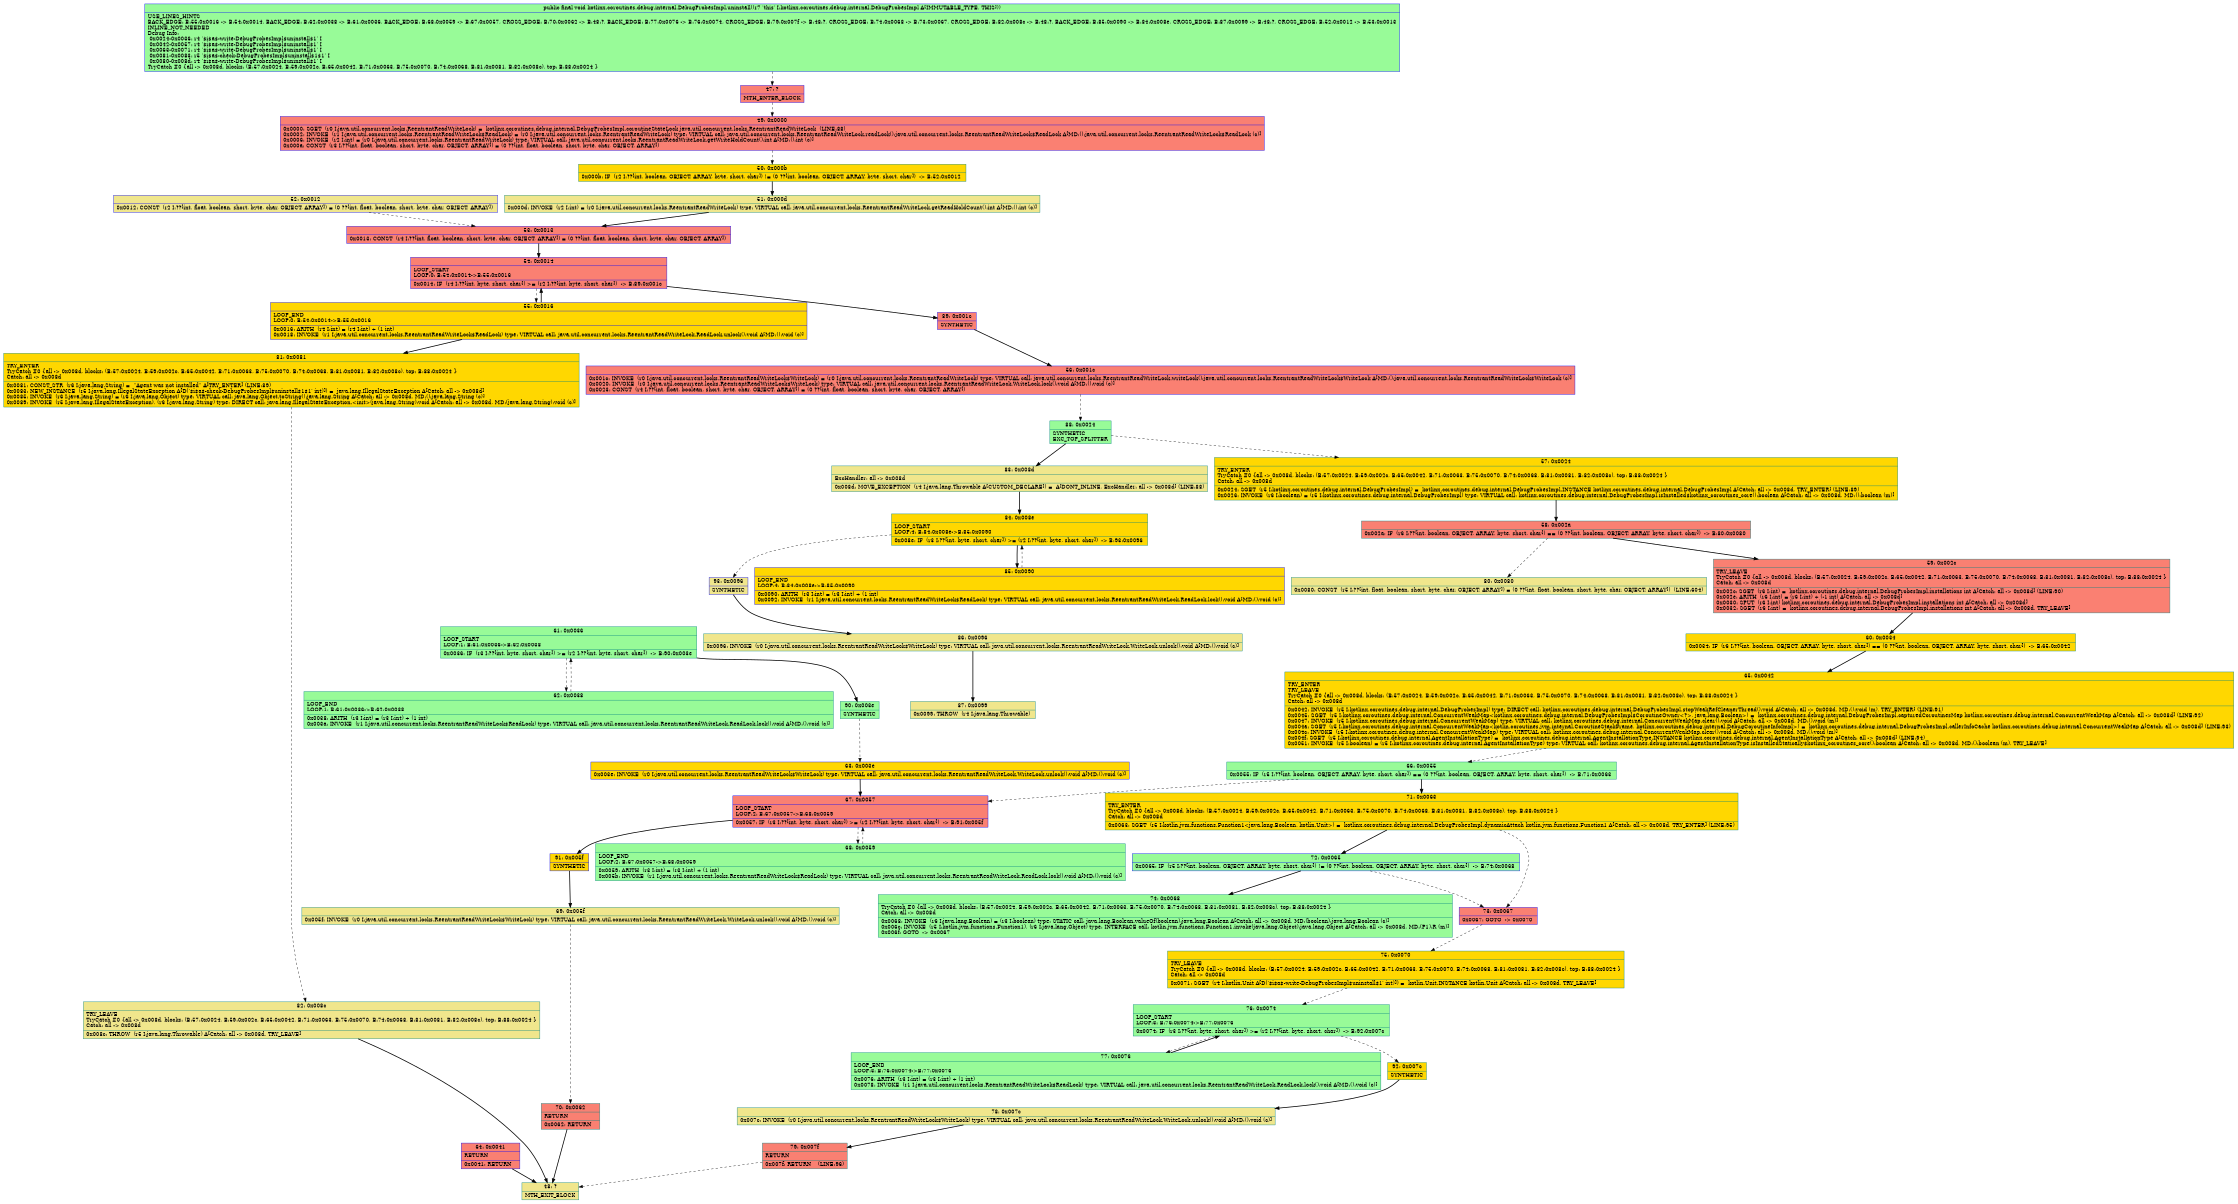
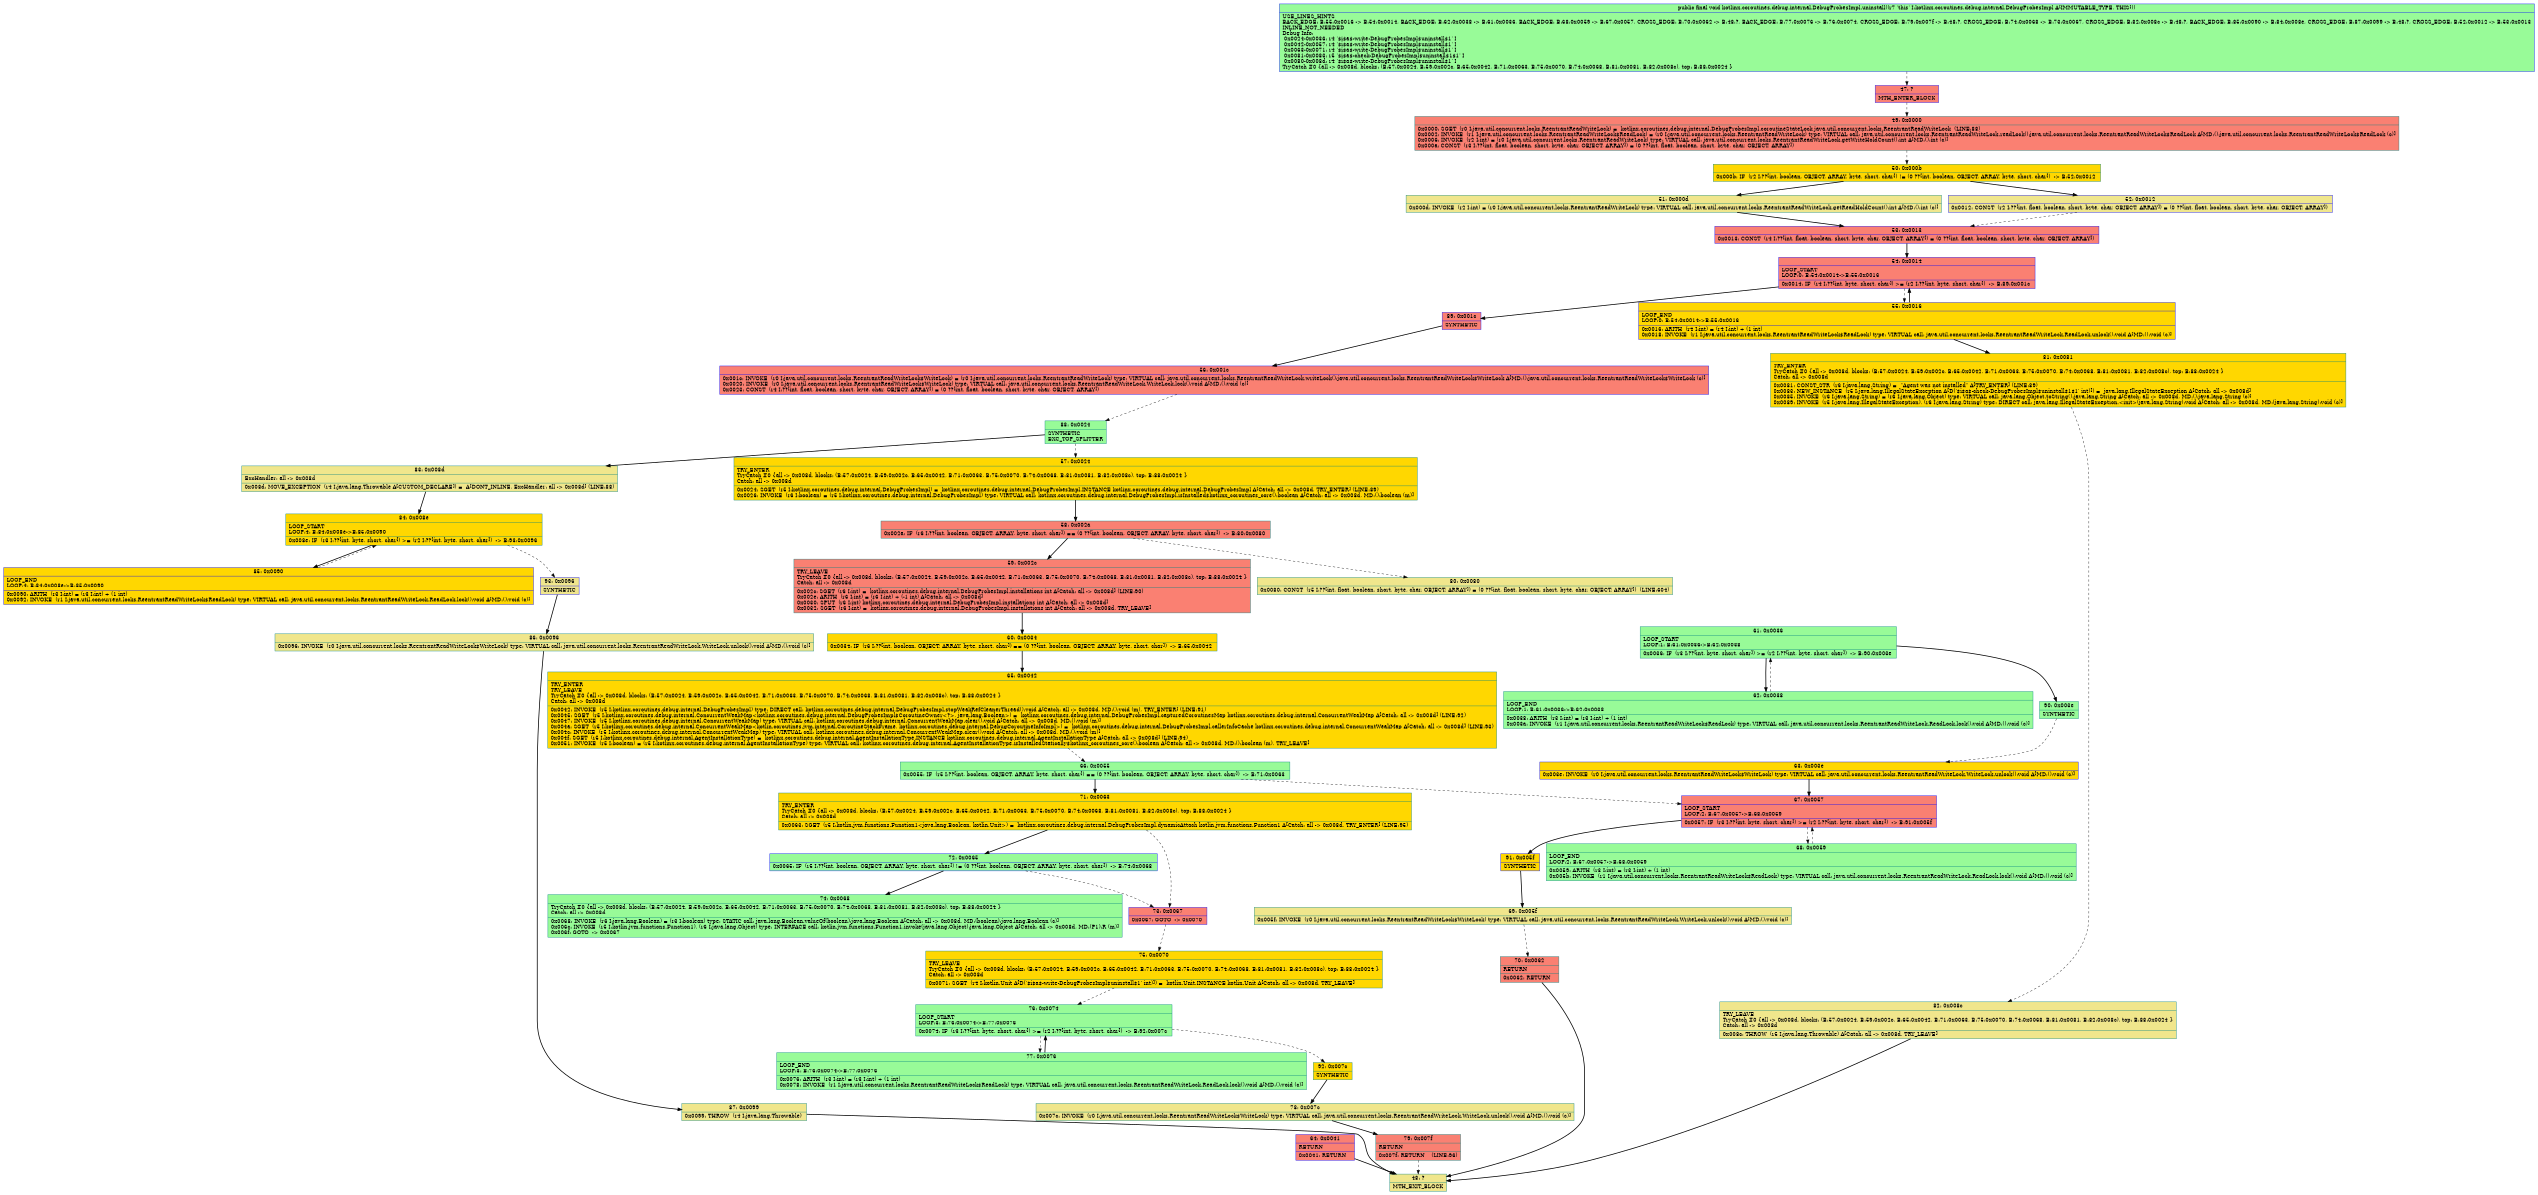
(772, 133) -> (1907, 133)
none -> (2022, 188)
(566, 673) -> (1766, 673)
none -> (1108, 1124)
